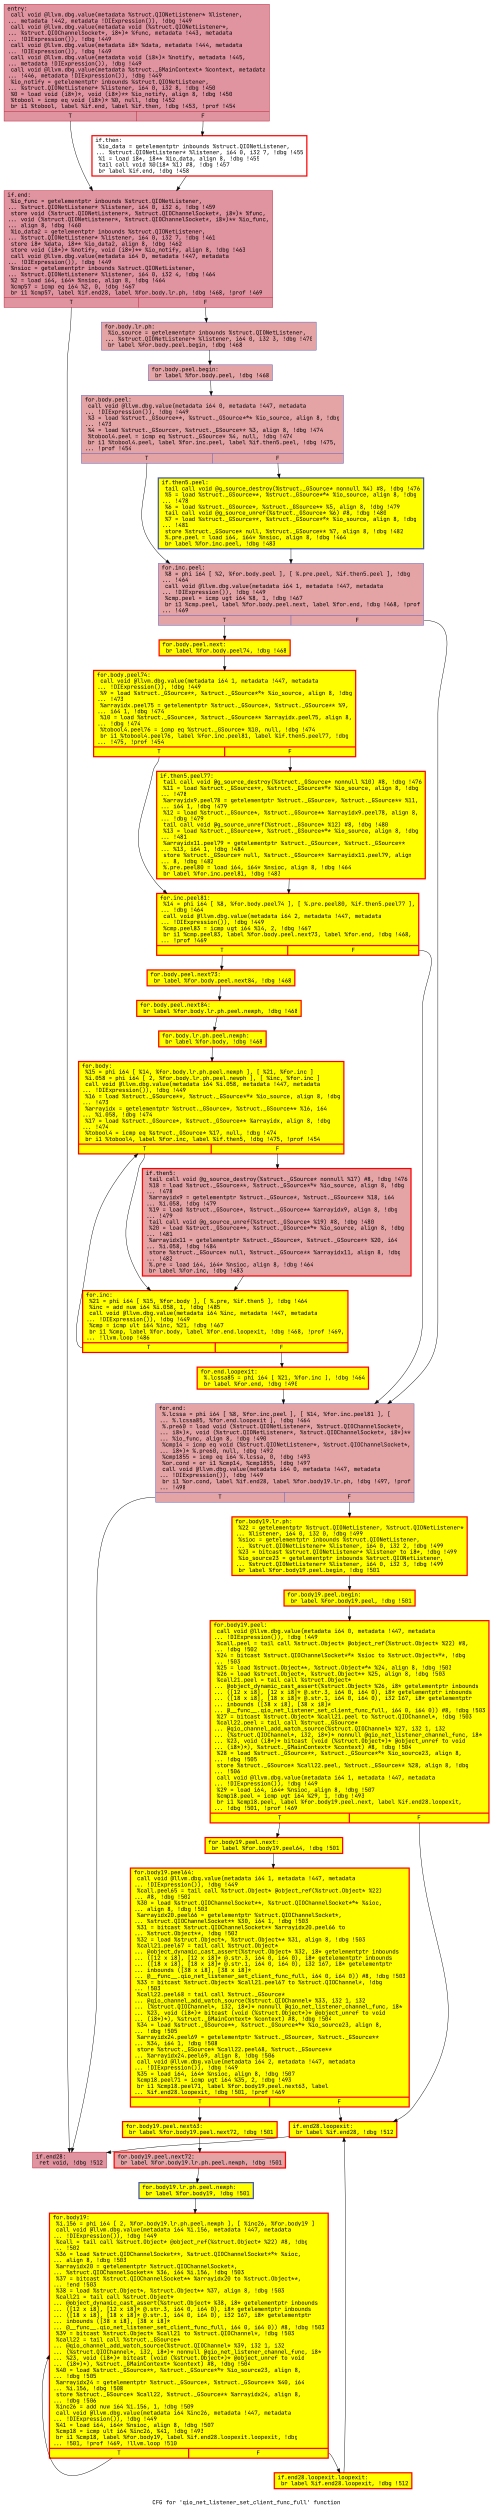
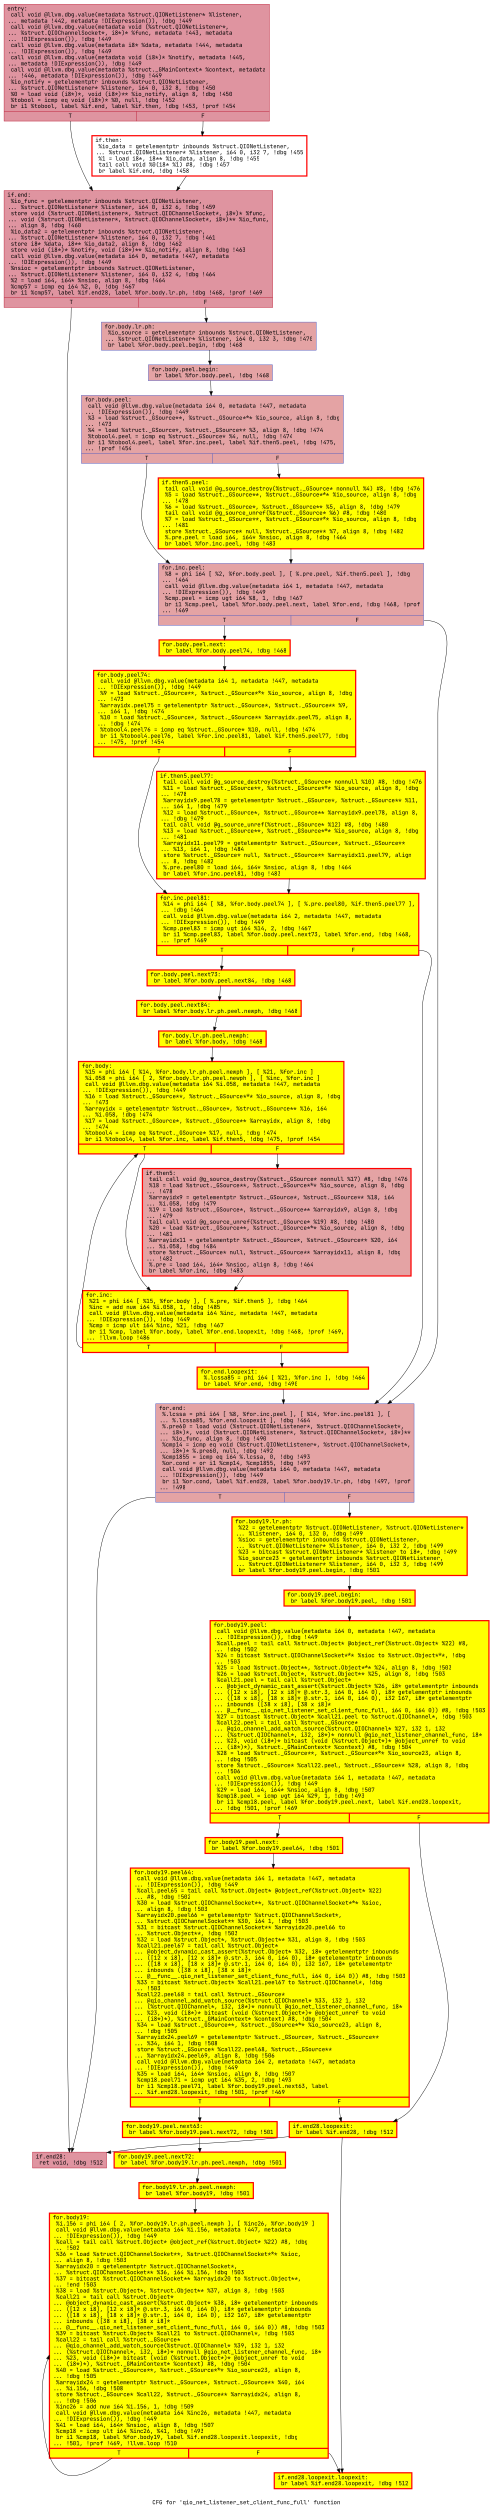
(291, 513) -> (291, 513)
(200, 2160) -> (200, 2160)
(196, 2191) -> (196, 2191)
(346, 2307) -> (340, 2303)
